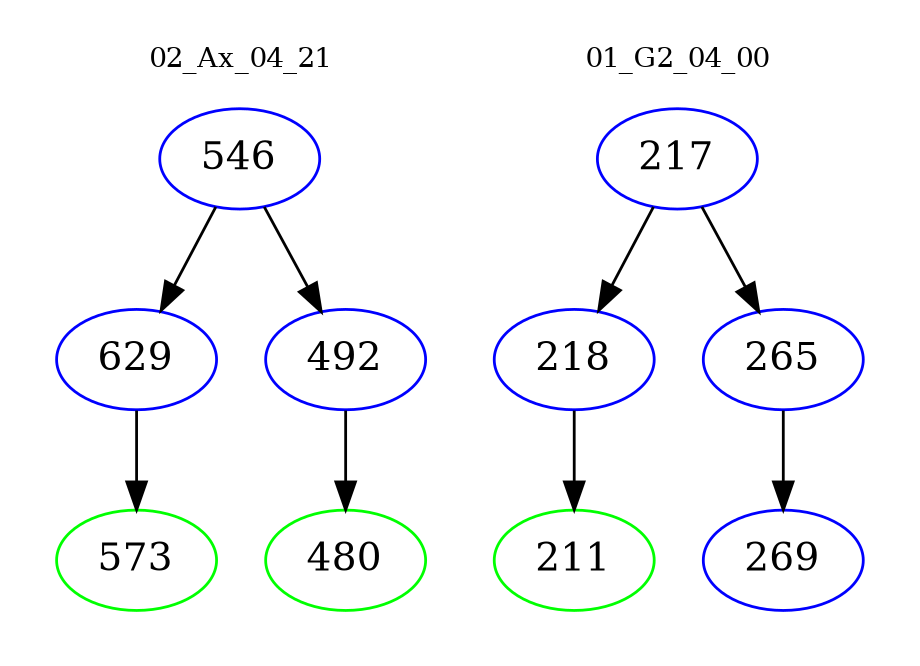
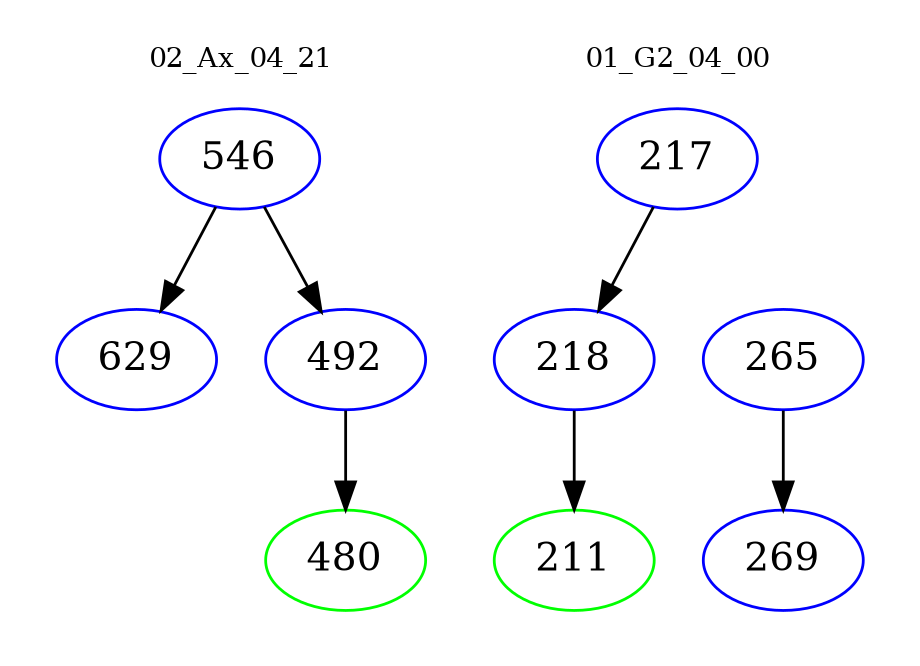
(724, 247) -> none
(137, 560) -> none
